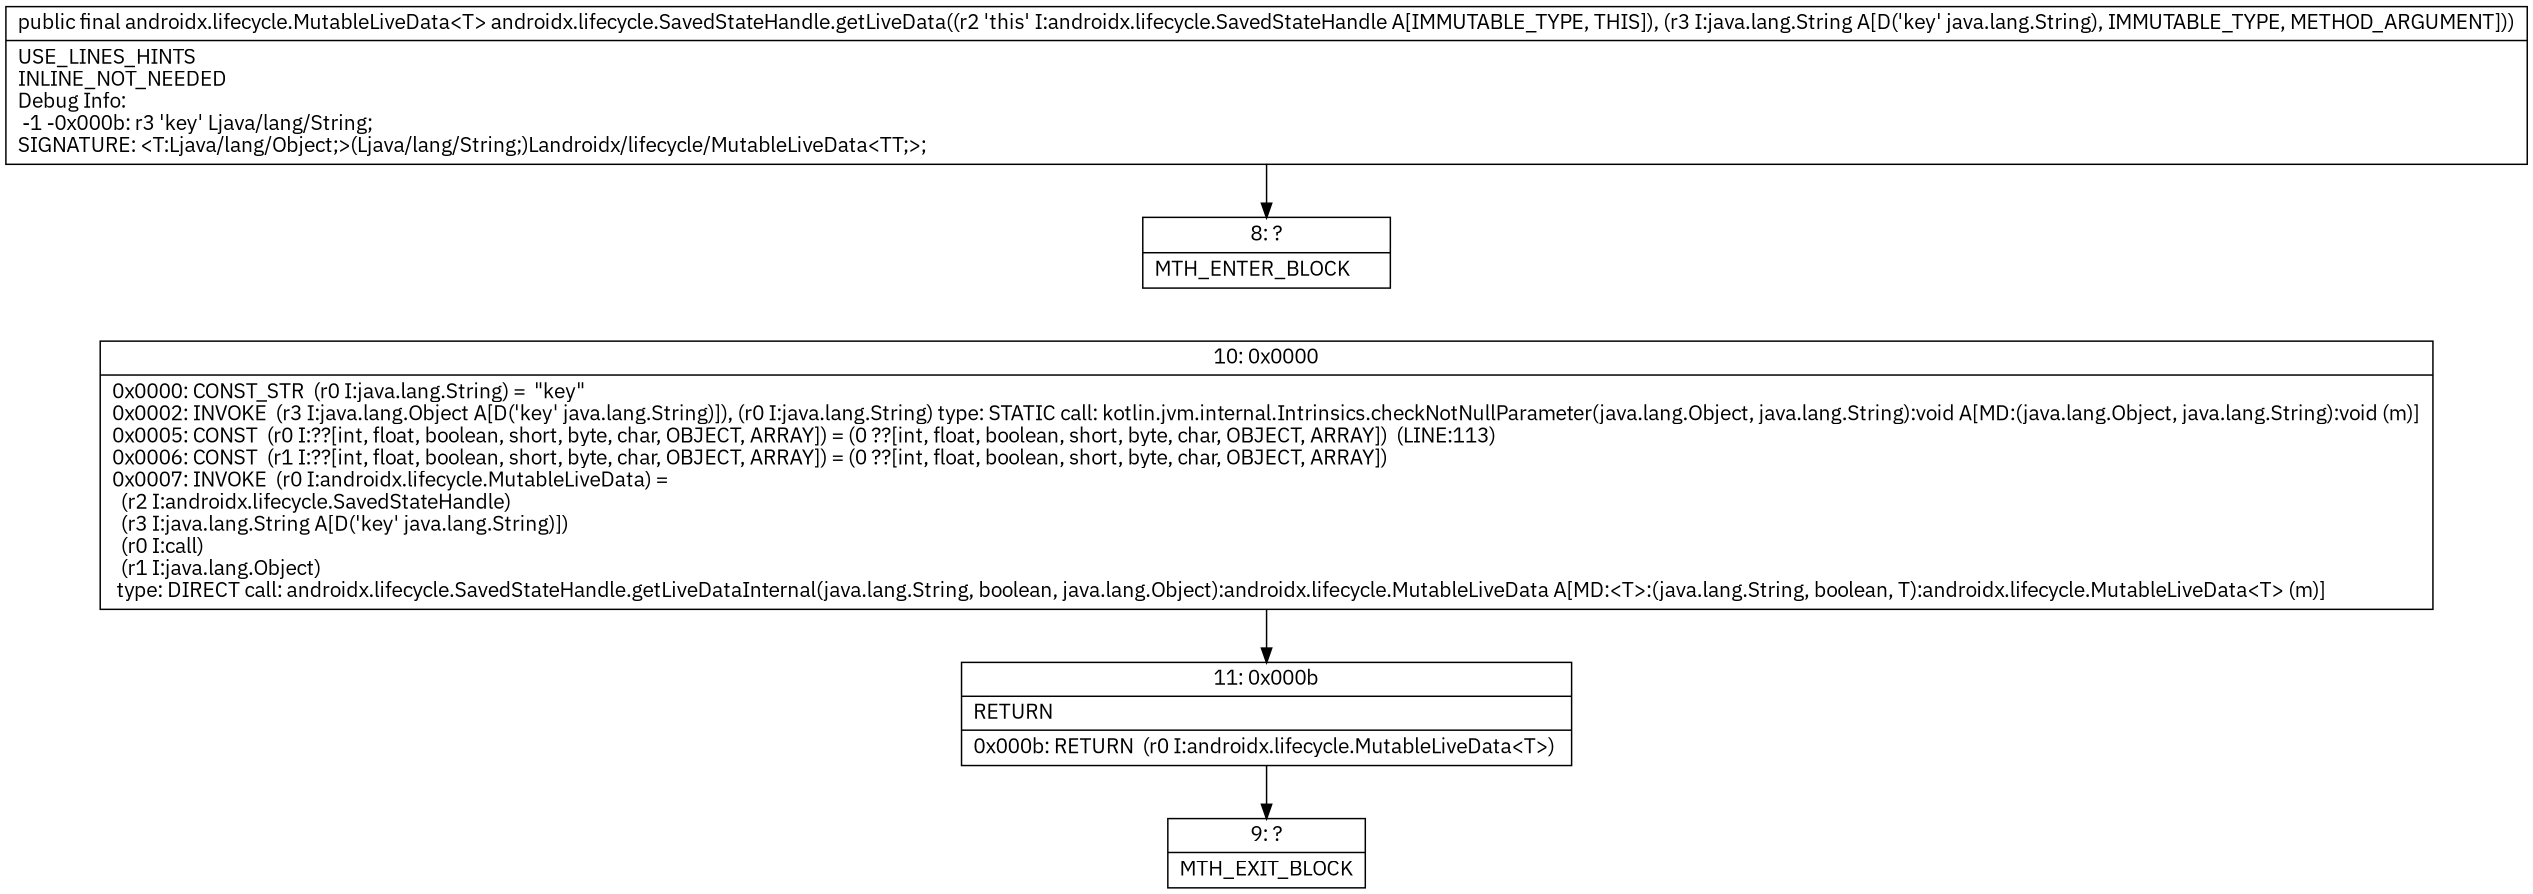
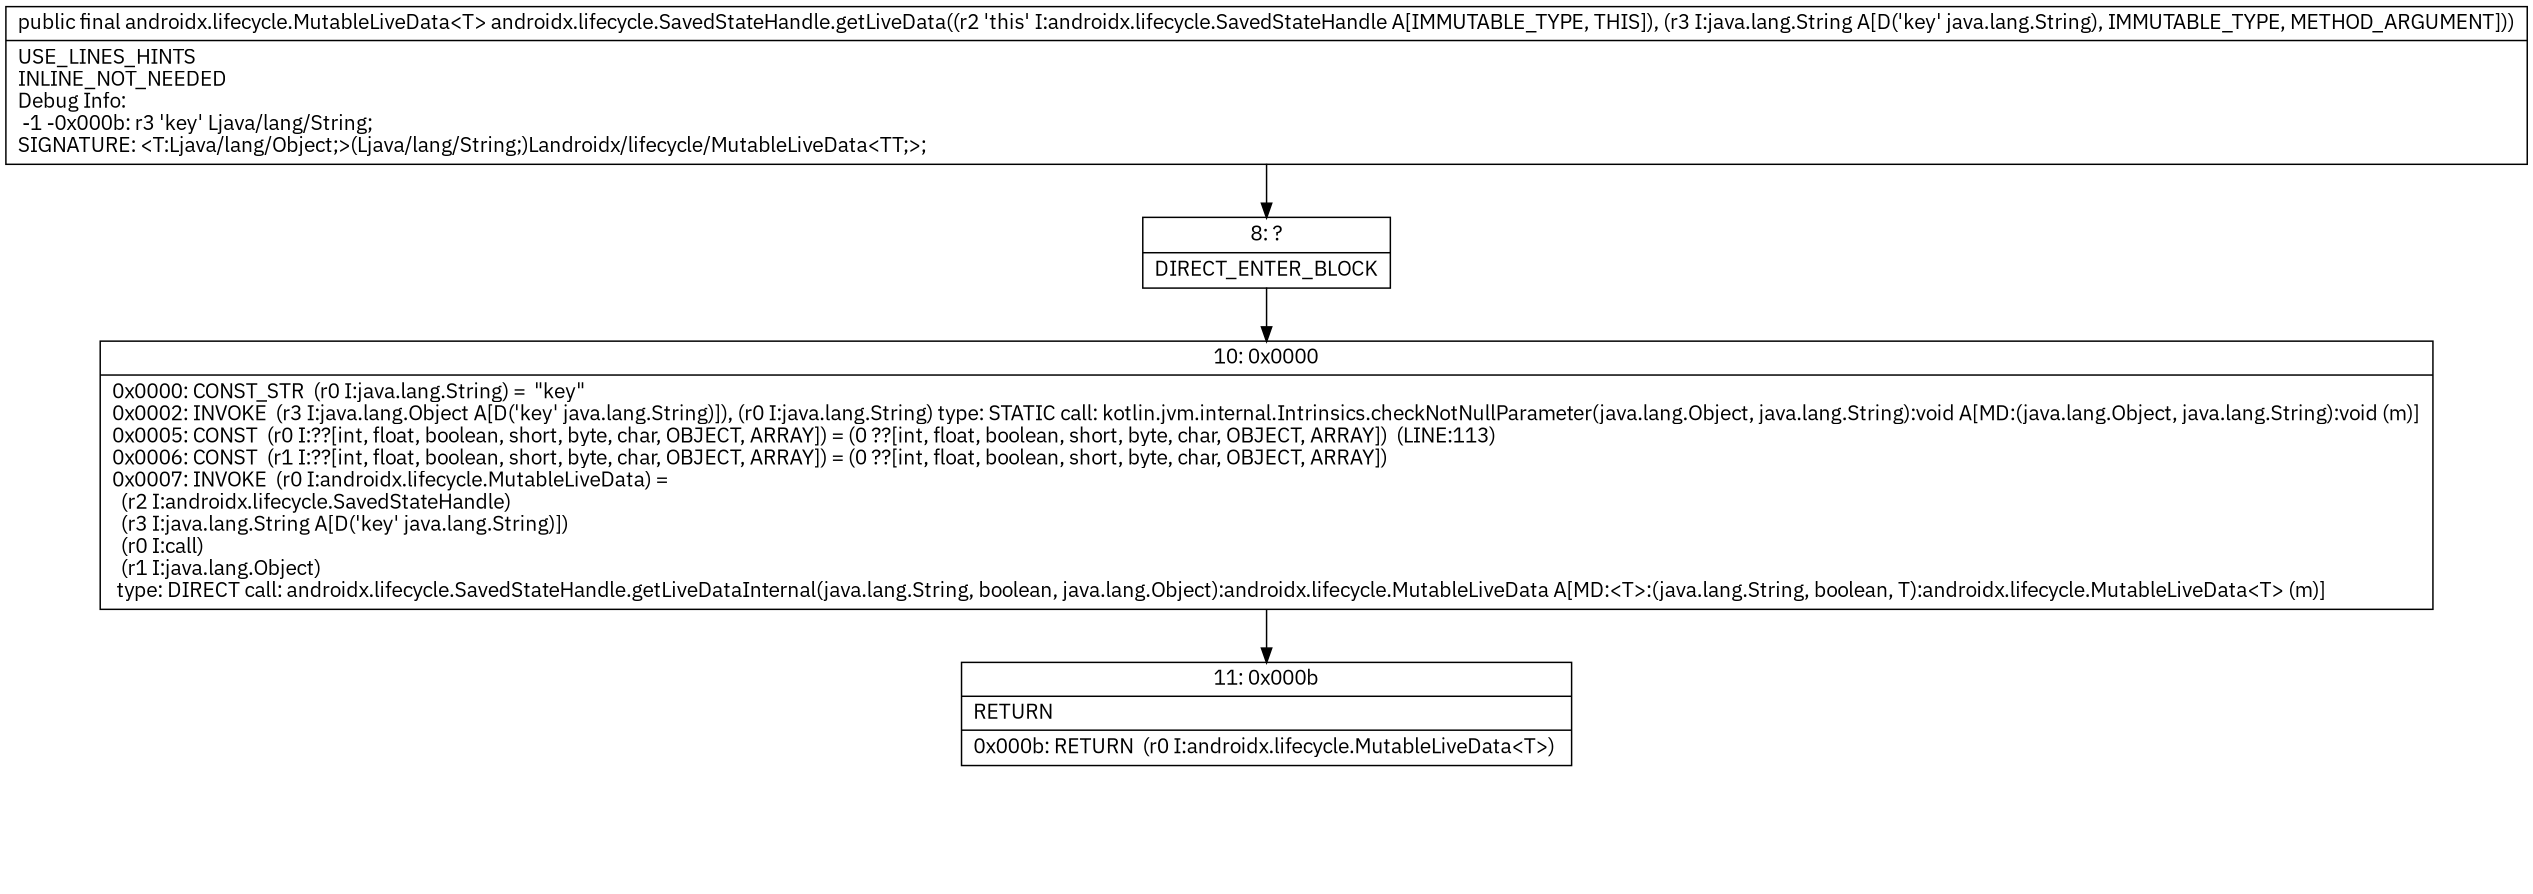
(1253, 270) -> (1267, 270)
none -> (1267, 307)
(1267, 853) -> none
